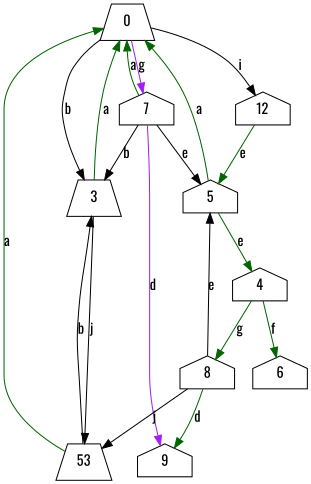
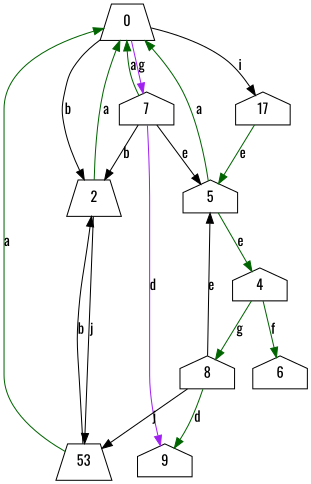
(263, 110) -> (263, 110)
(94, 198) -> (94, 198)
